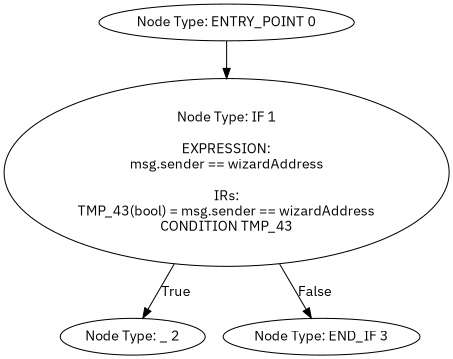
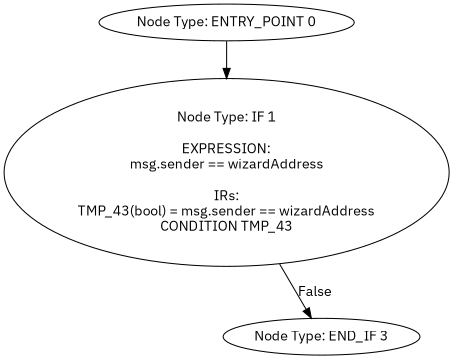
(133, 337) -> none
